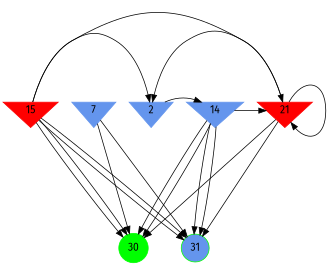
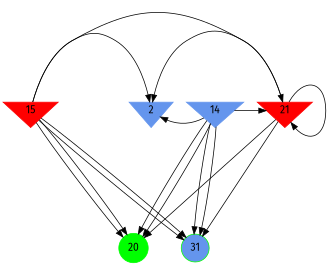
(179, 98) -> (186, 123)
(94, 111) -> none
(133, 248) -> (133, 248)
